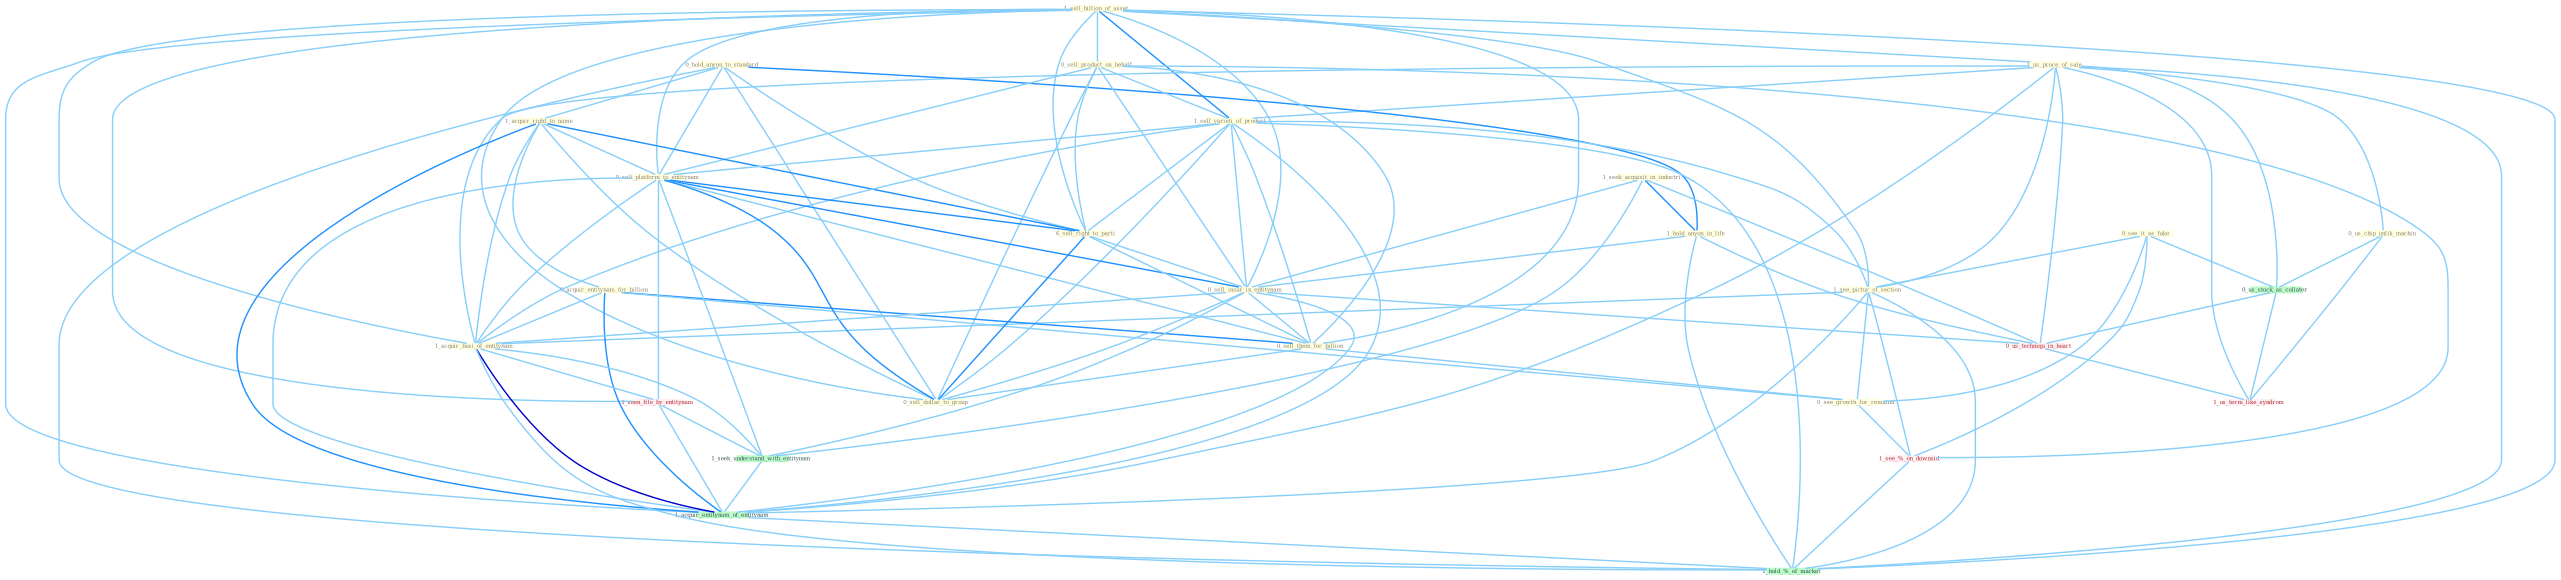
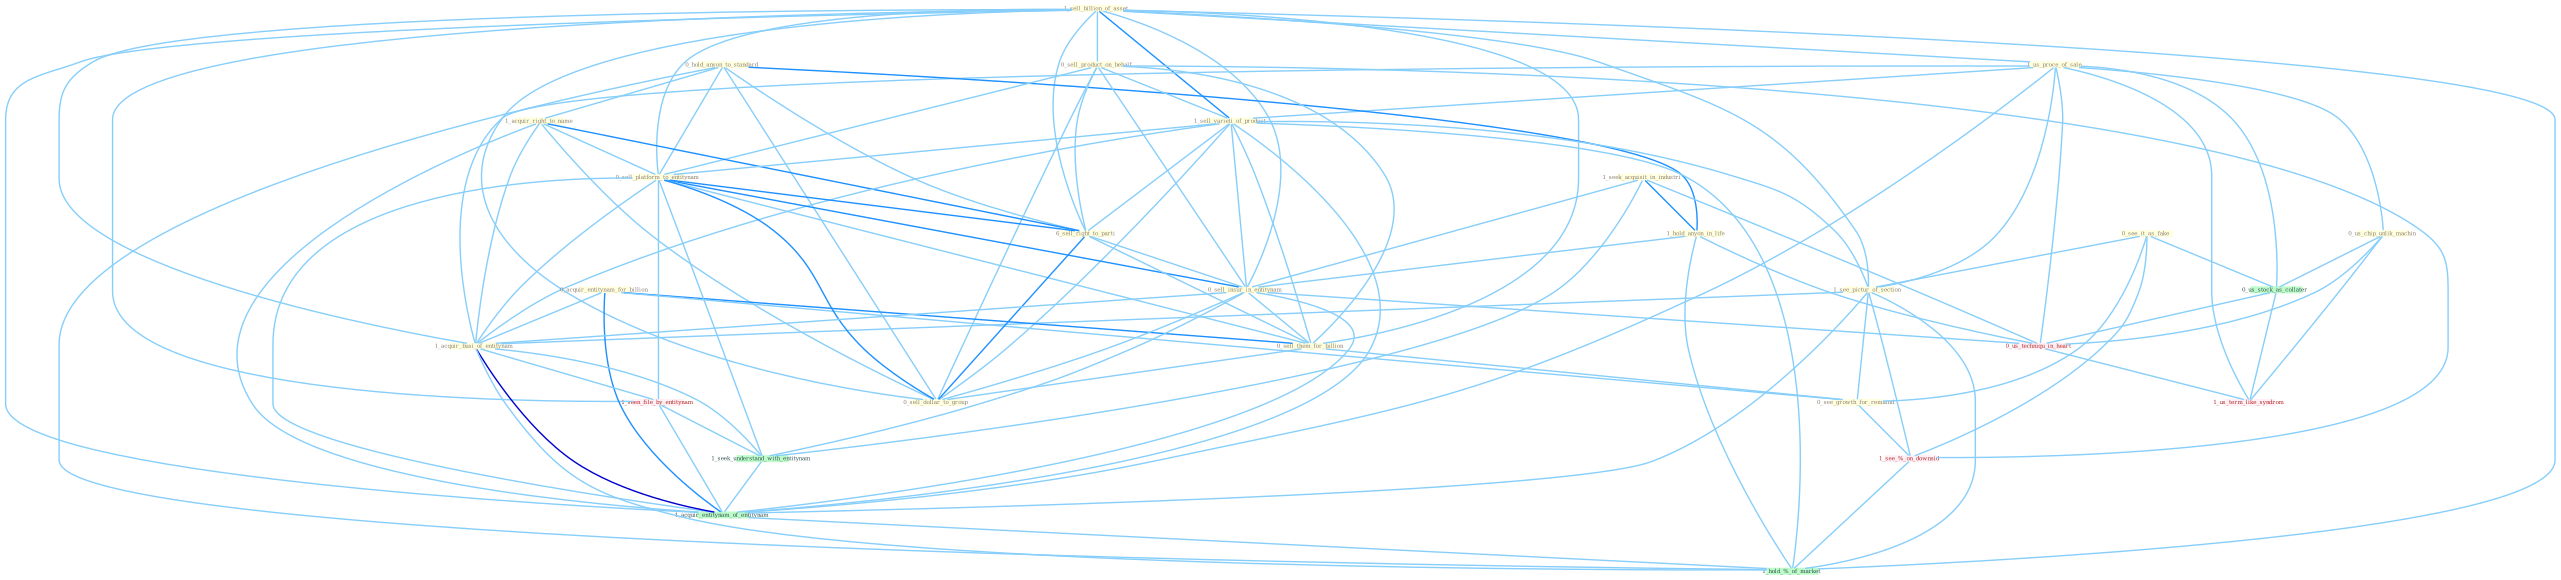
(517, 226) -> none
none -> (2235, 320)
(260, 411) -> (260, 411)
(2502, 443) -> none
